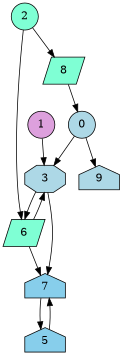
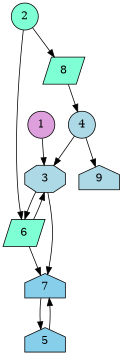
(82, 125) -> (82, 125)
